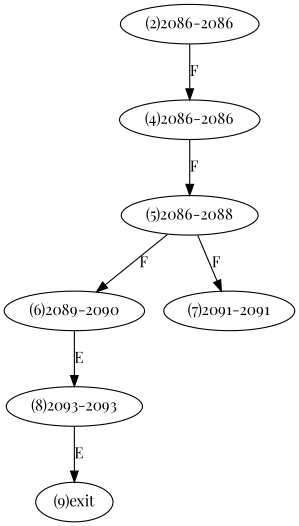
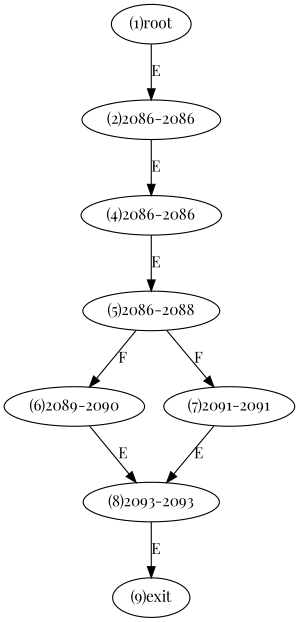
none -> (151, 24)
(195, 72) -> (156, 168)
(195, 168) -> (156, 263)
none -> (194, 450)
